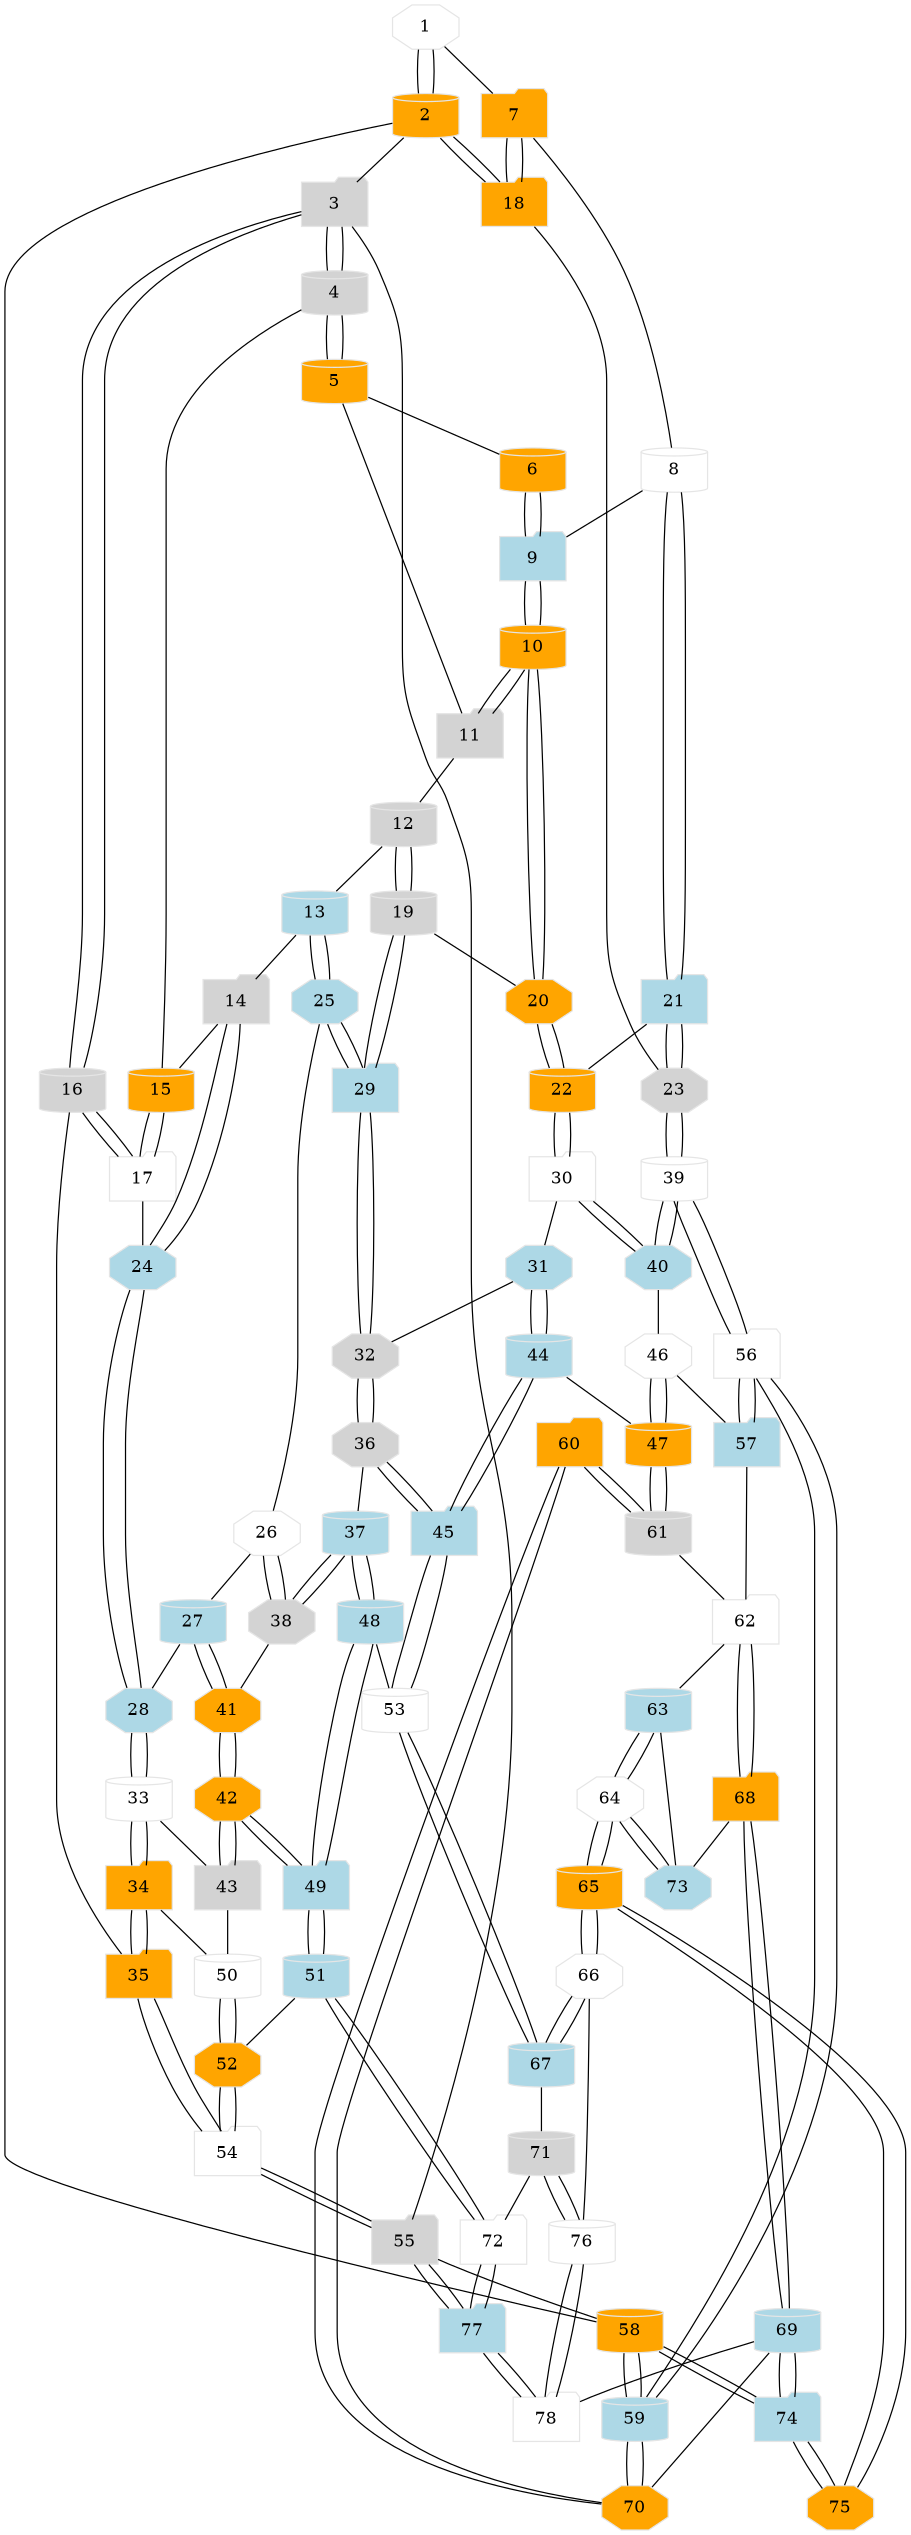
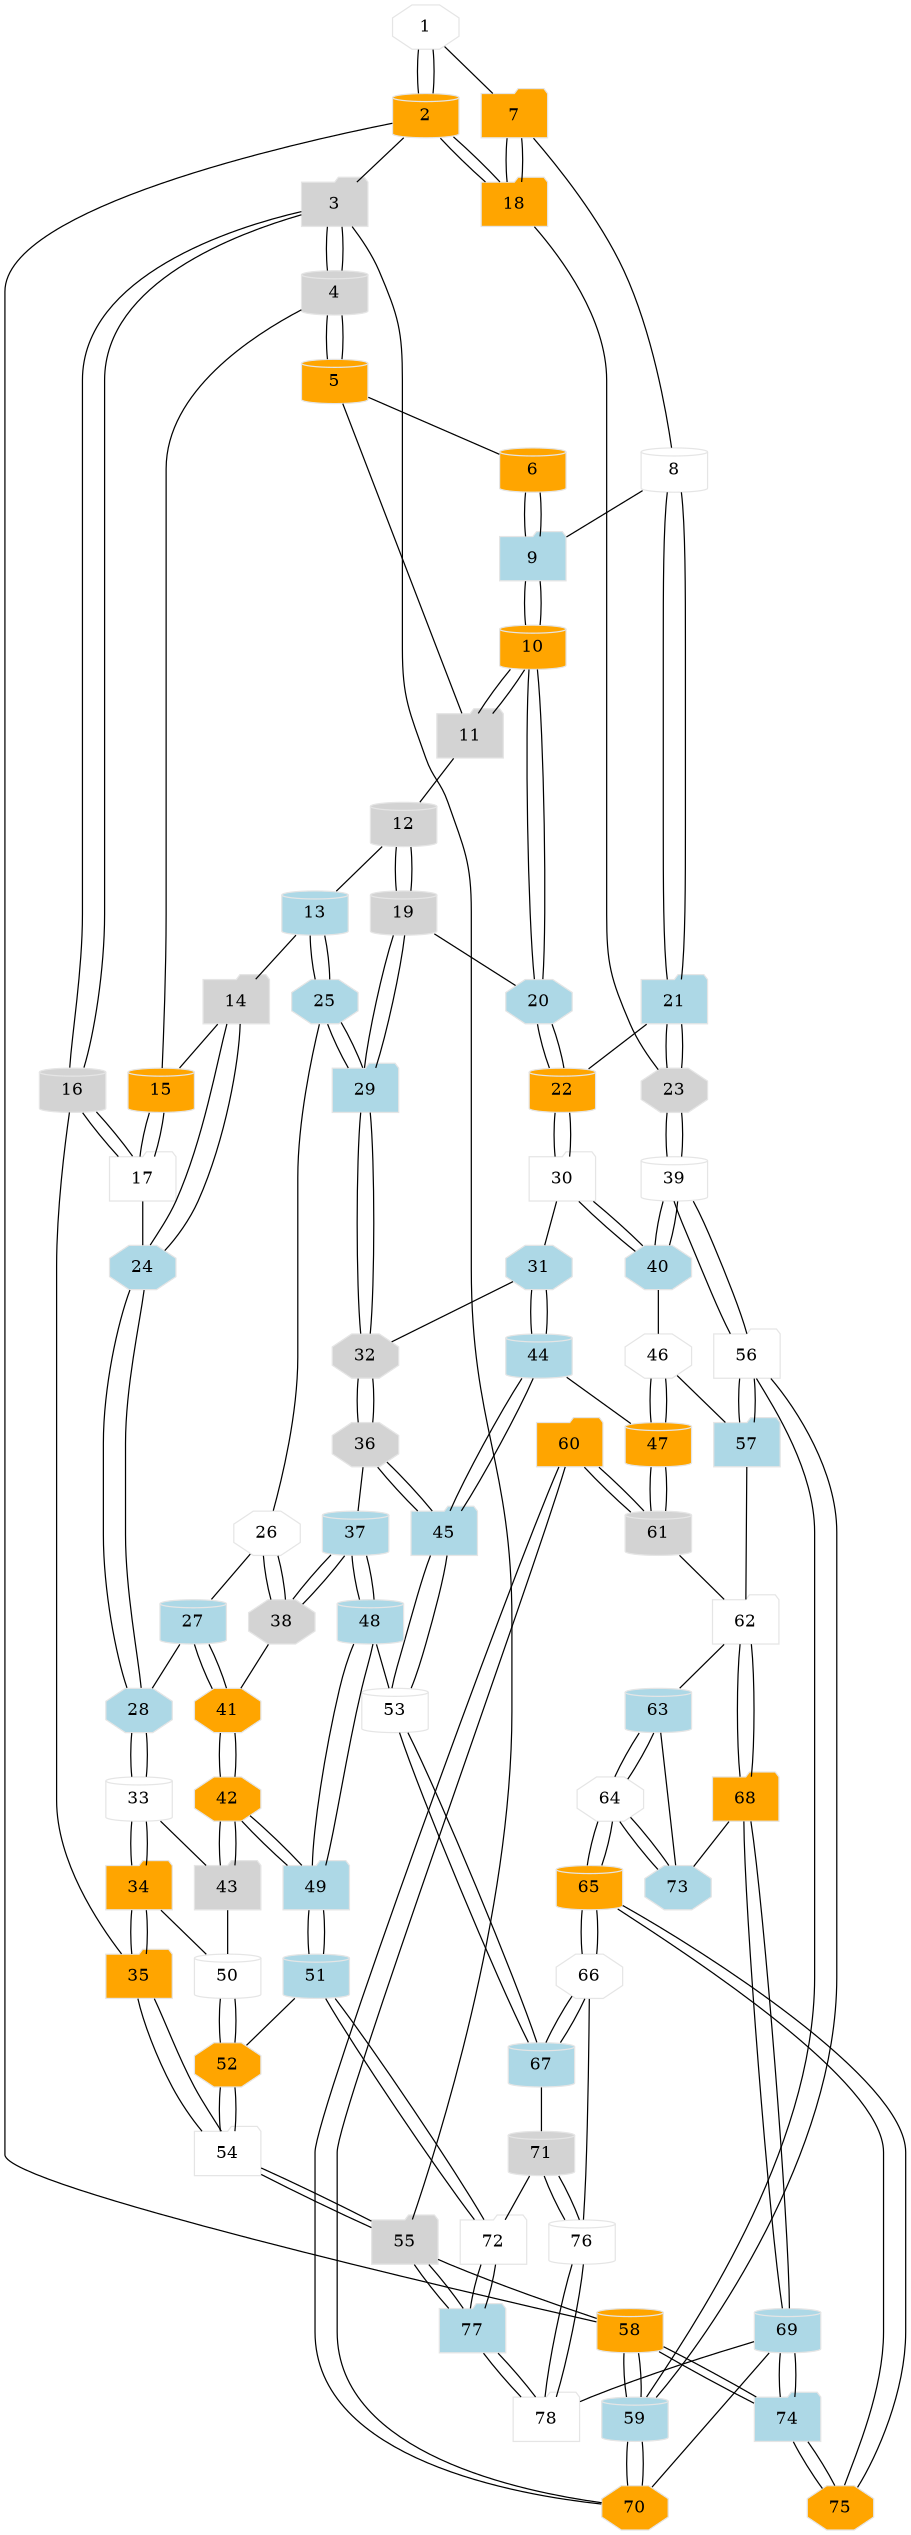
(539, 1002) -> (539, 1002)
